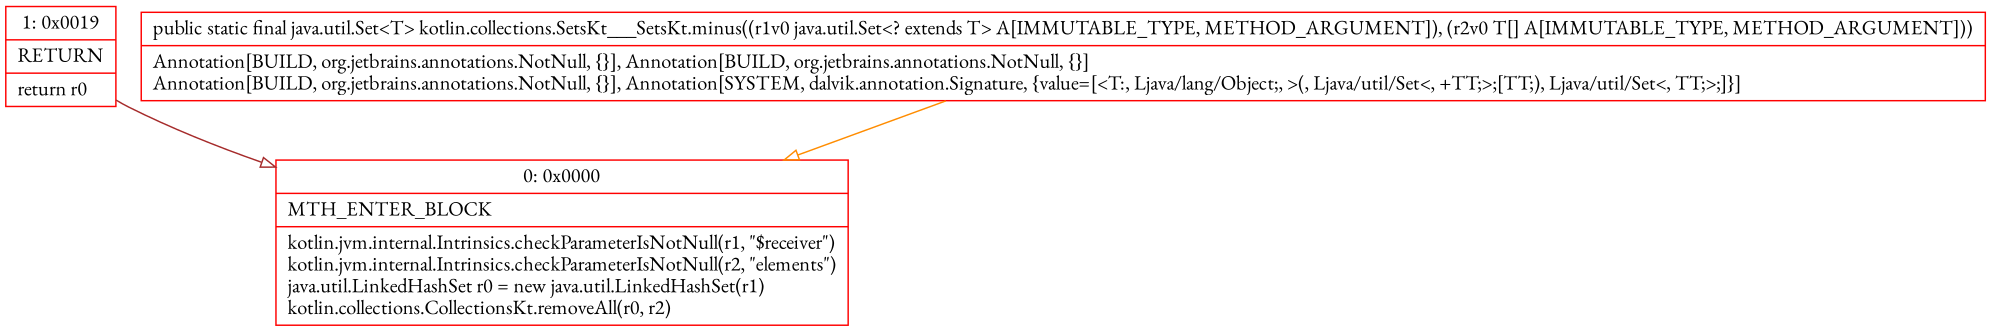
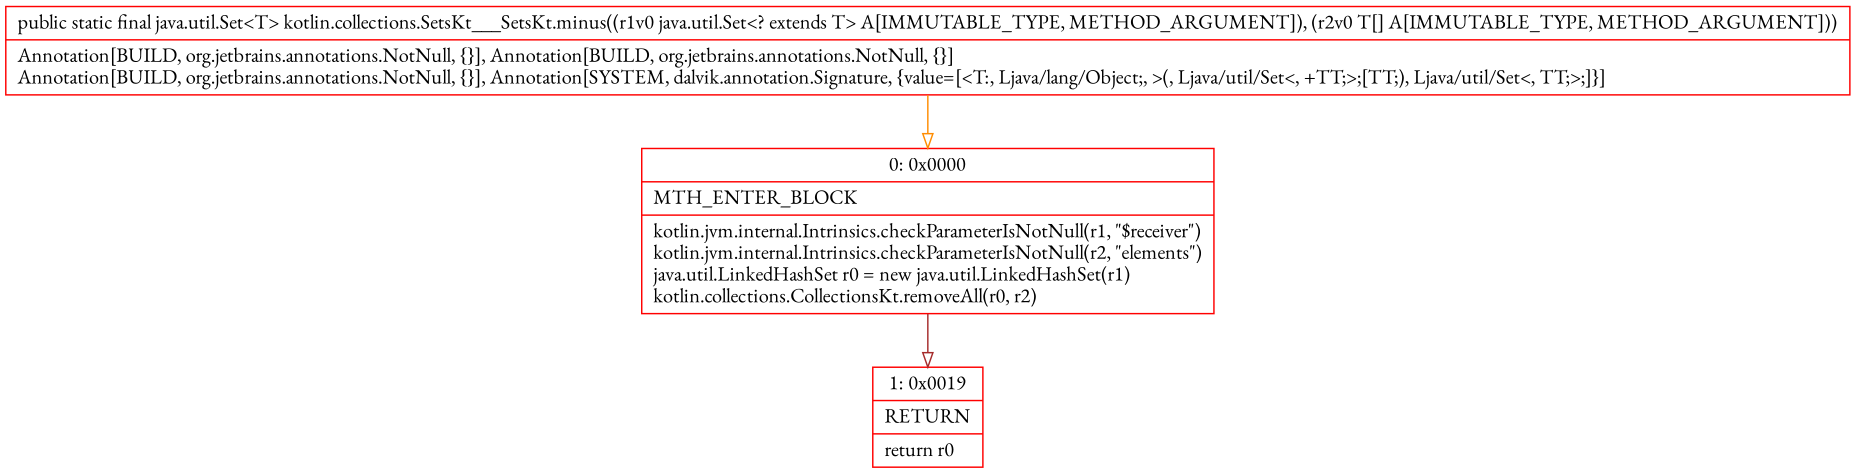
(188, 134) -> (928, 333)
